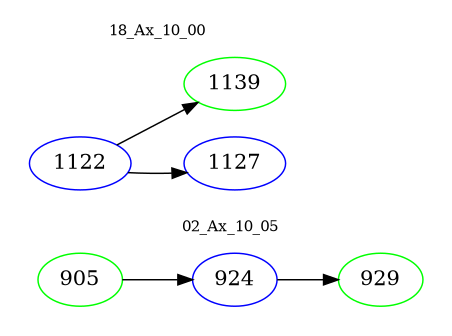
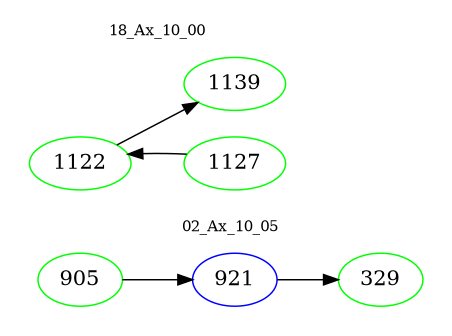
(80, 163) -> (80, 163)
(235, 163) -> (235, 163)
(150, 173) -> (165, 154)
(235, 280) -> (235, 280)
(381, 280) -> (381, 280)
